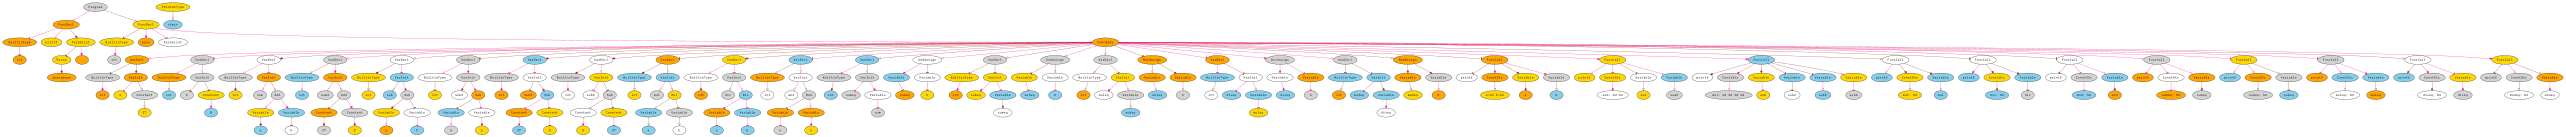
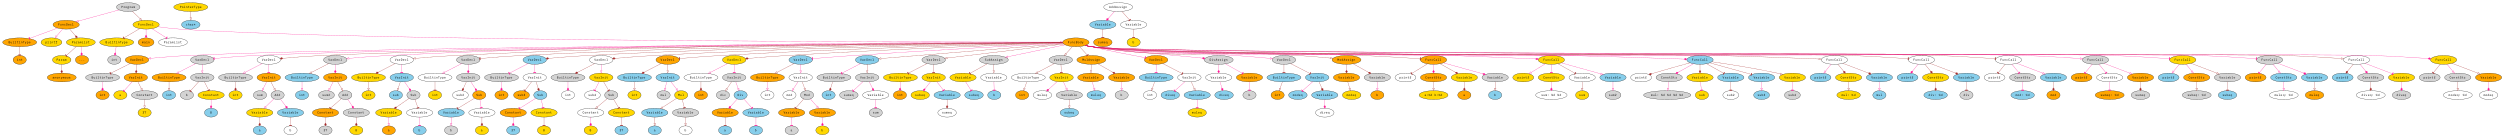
(1018, 51) -> none
